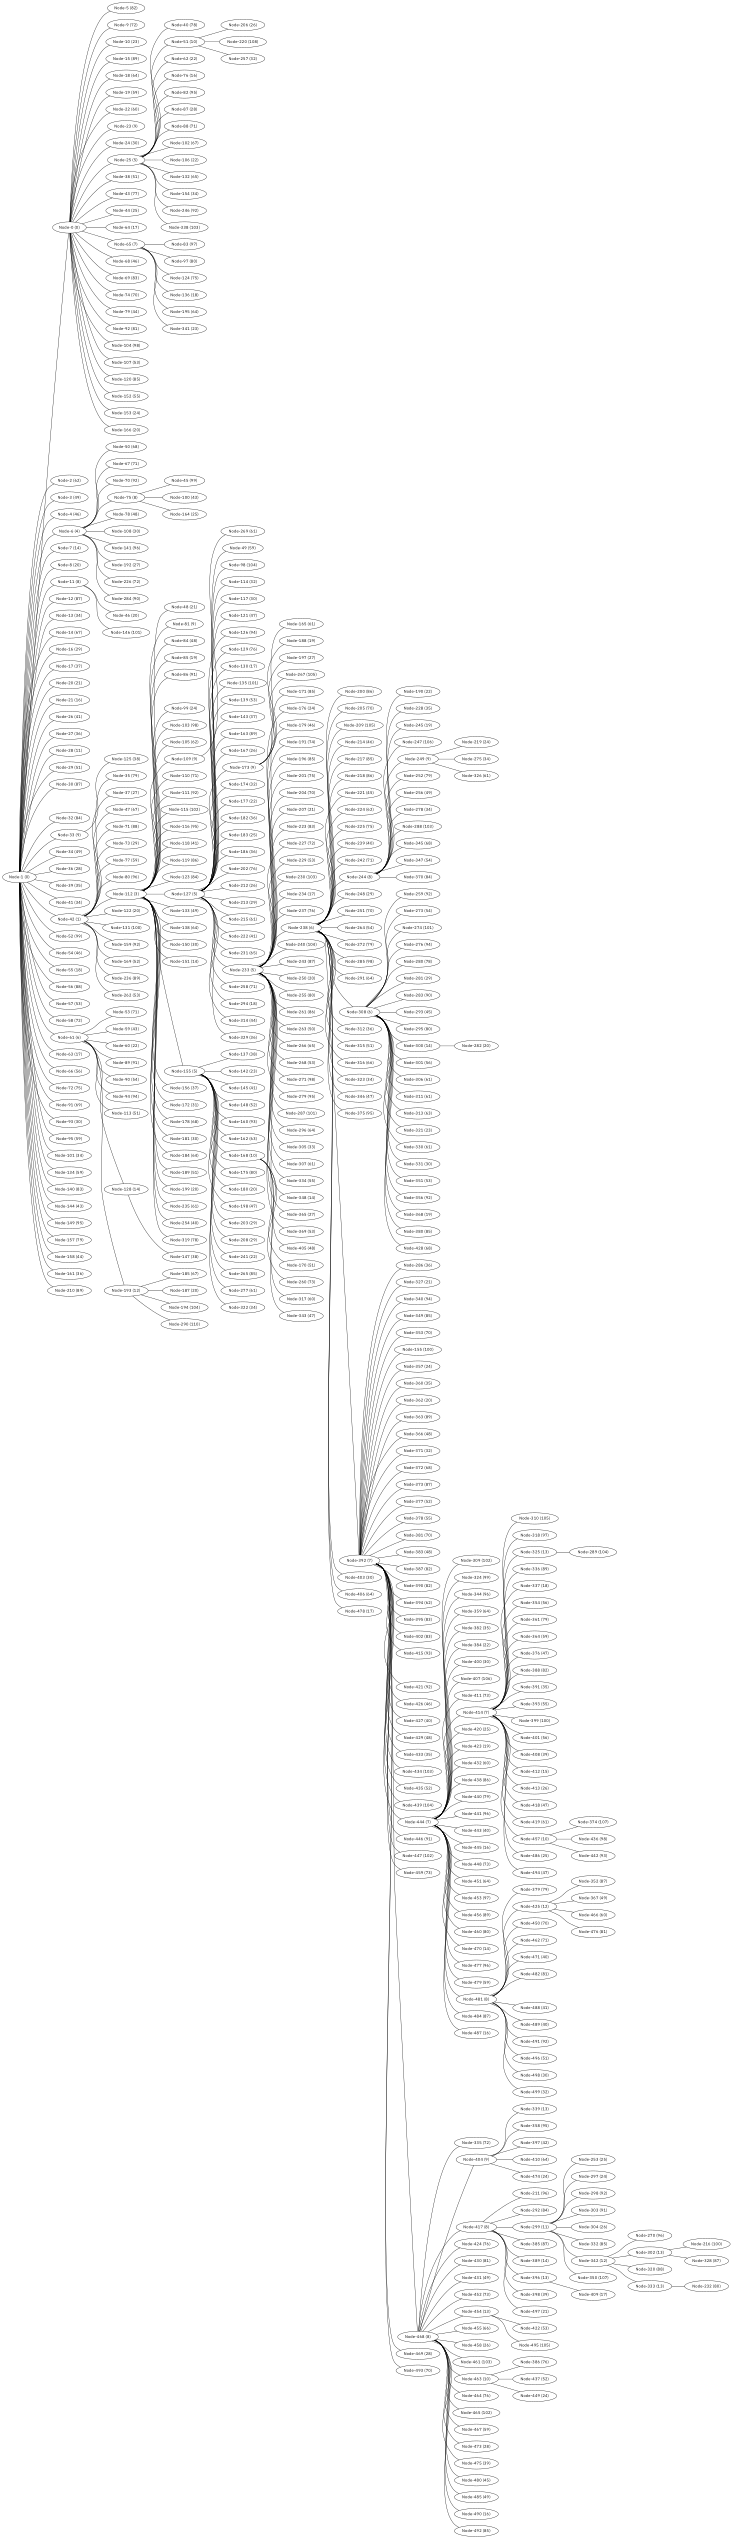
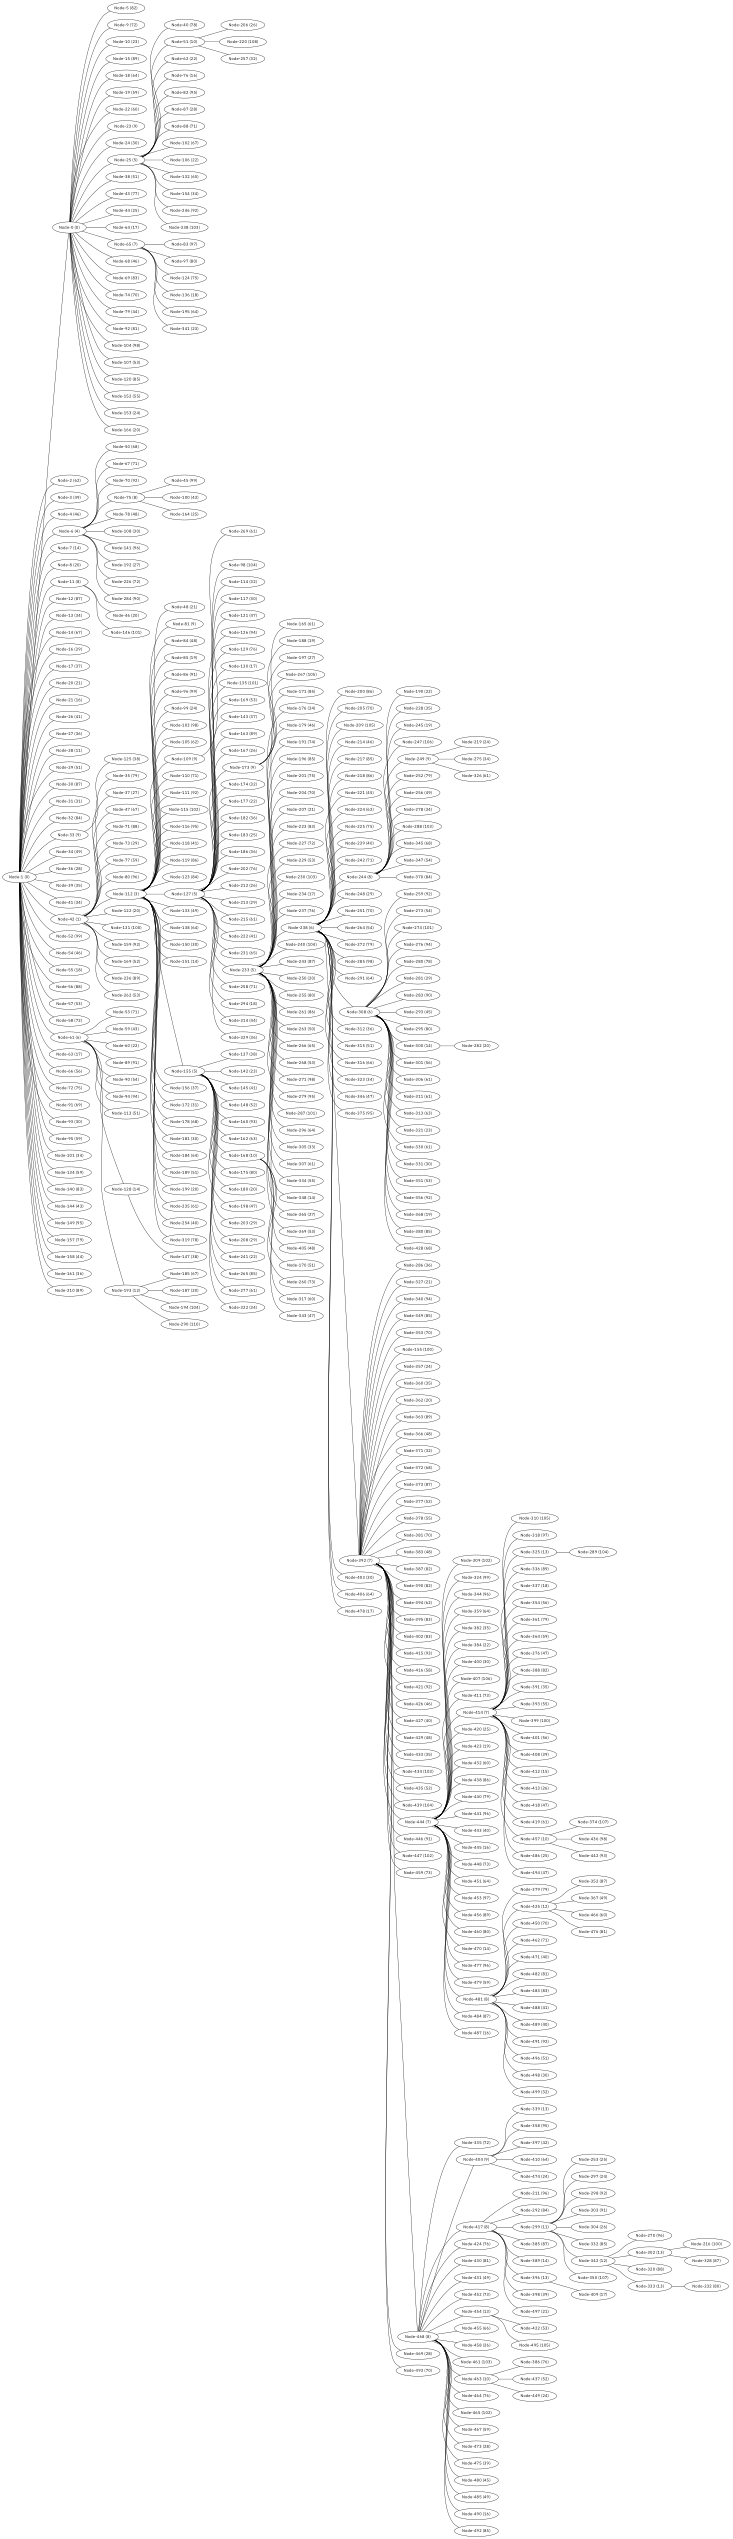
(243, 548) -> none
none -> (185, 692)
(243, 700) -> (243, 700)
none -> (69, 801)
none -> (418, 1670)
none -> (535, 1991)
